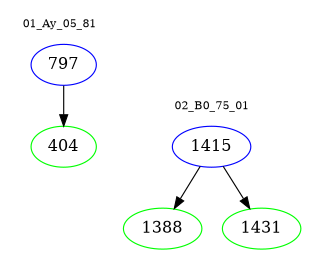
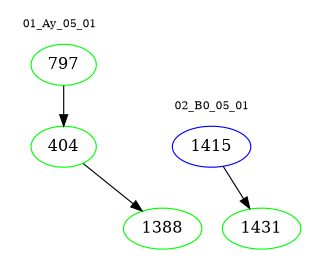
(60, 24) -> (60, 24)
(64, 65) -> (64, 65)
(212, 106) -> (212, 106)
(190, 183) -> (108, 184)
